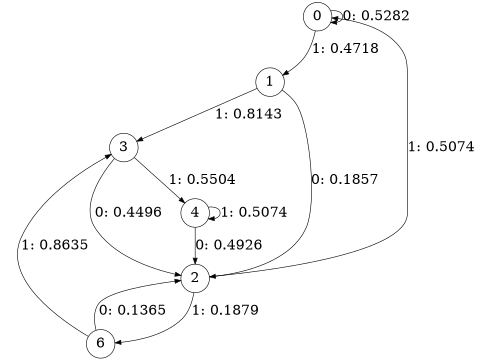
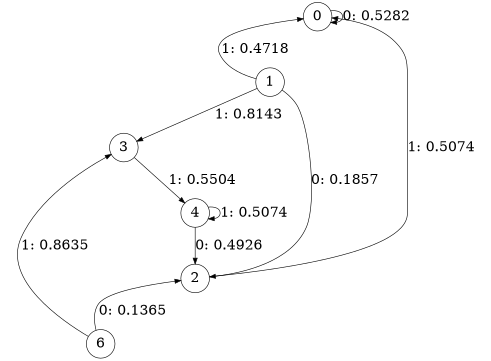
(306, 55) -> (230, 35)
(101, 235) -> none
(167, 330) -> none
